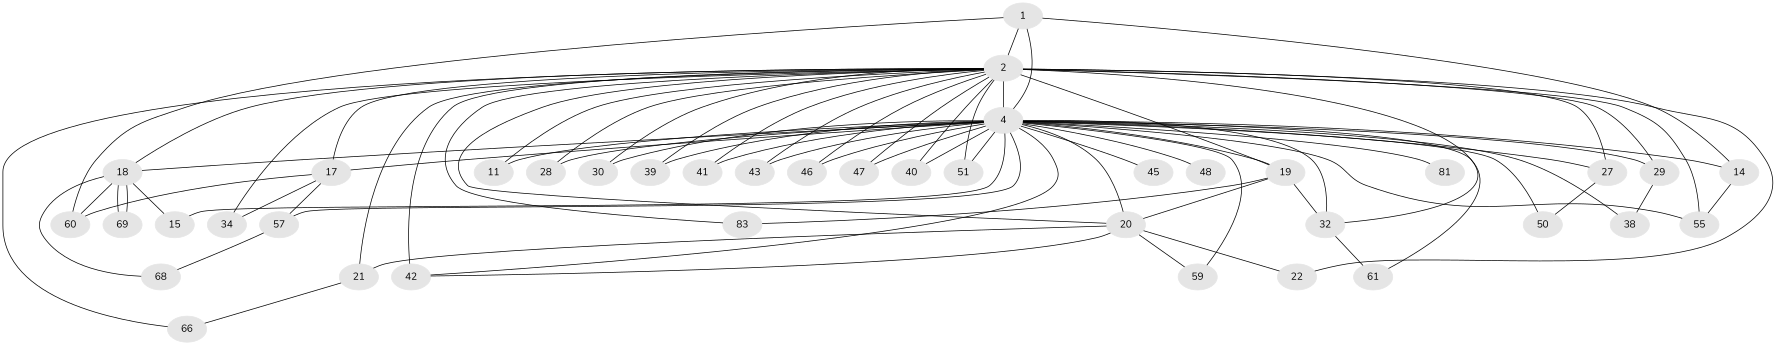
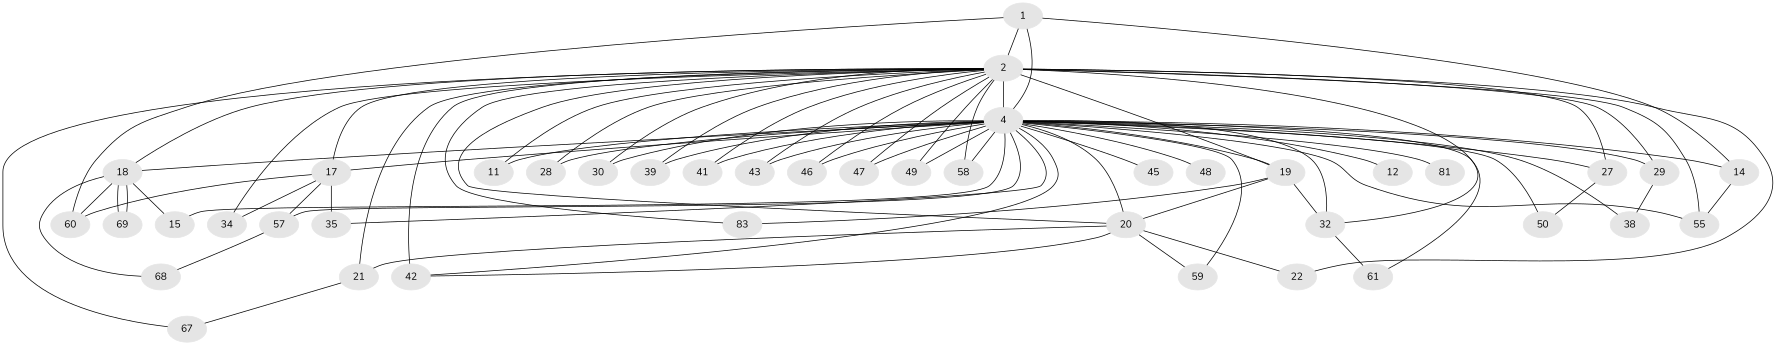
(911, 173) -> (911, 173)
(964, 173) -> (964, 173)
none -> (1393, 173)
none -> (331, 225)
(187, 329) -> (187, 329)
